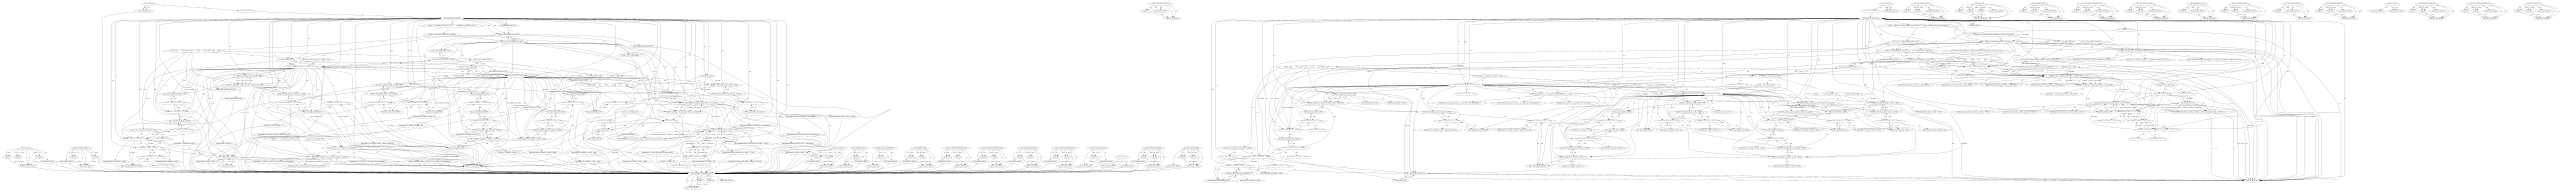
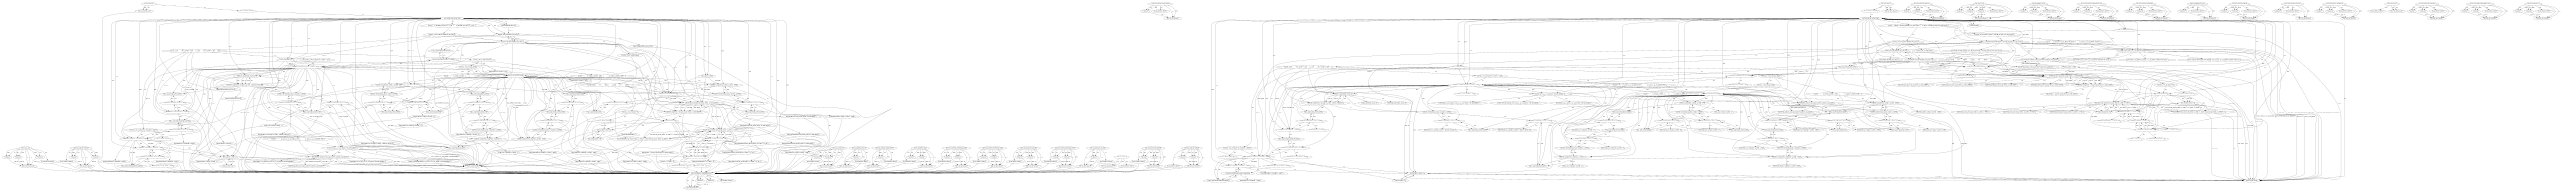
(532, 108) -> none
